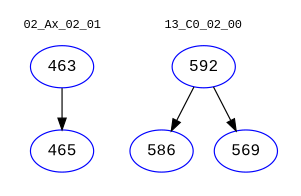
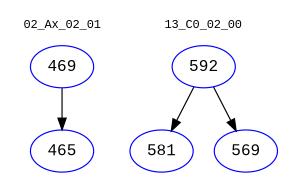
(62, 67) -> (62, 67)
(162, 151) -> (162, 151)
